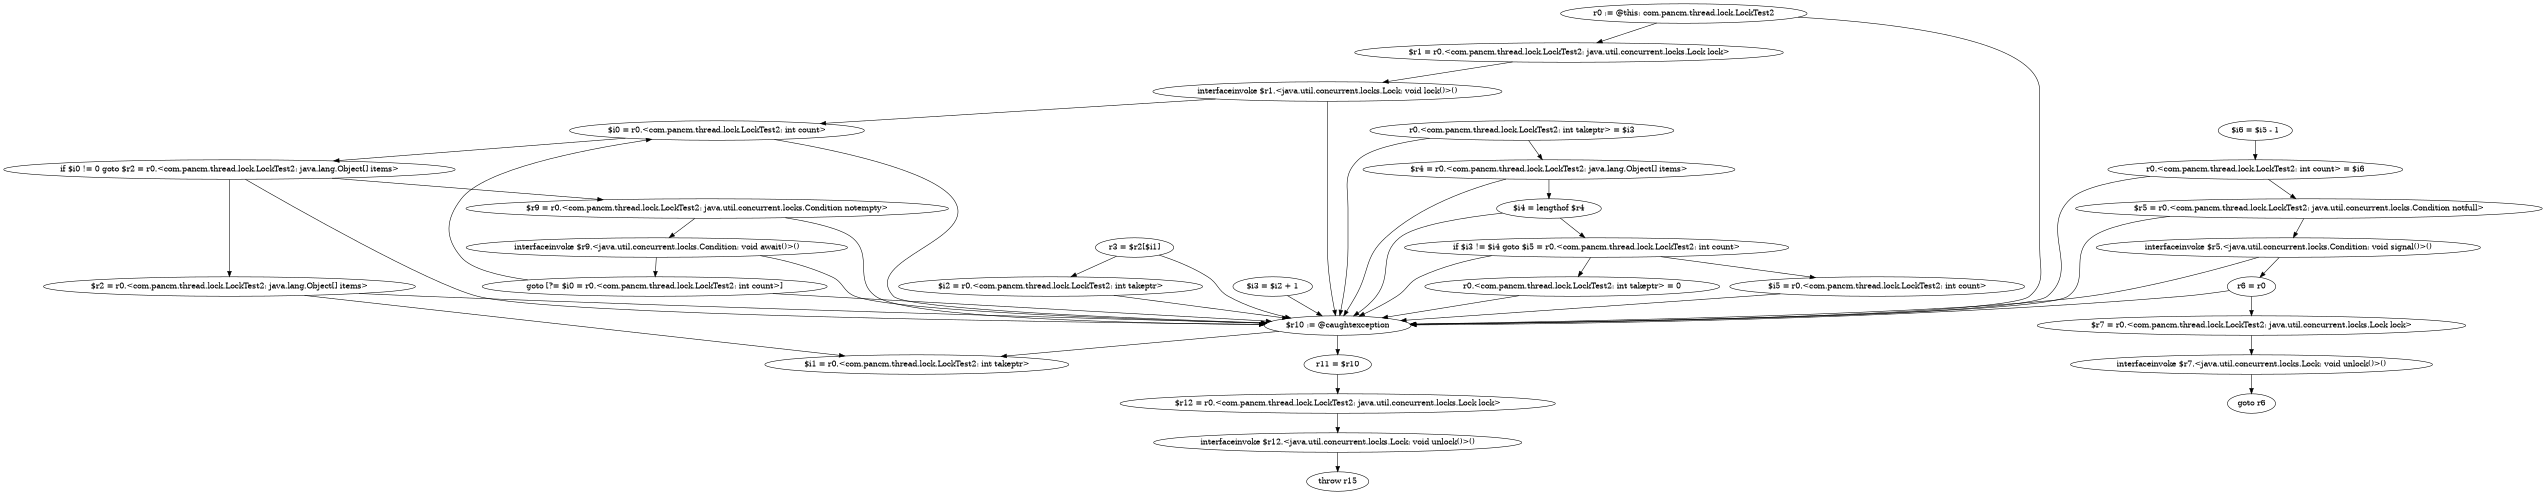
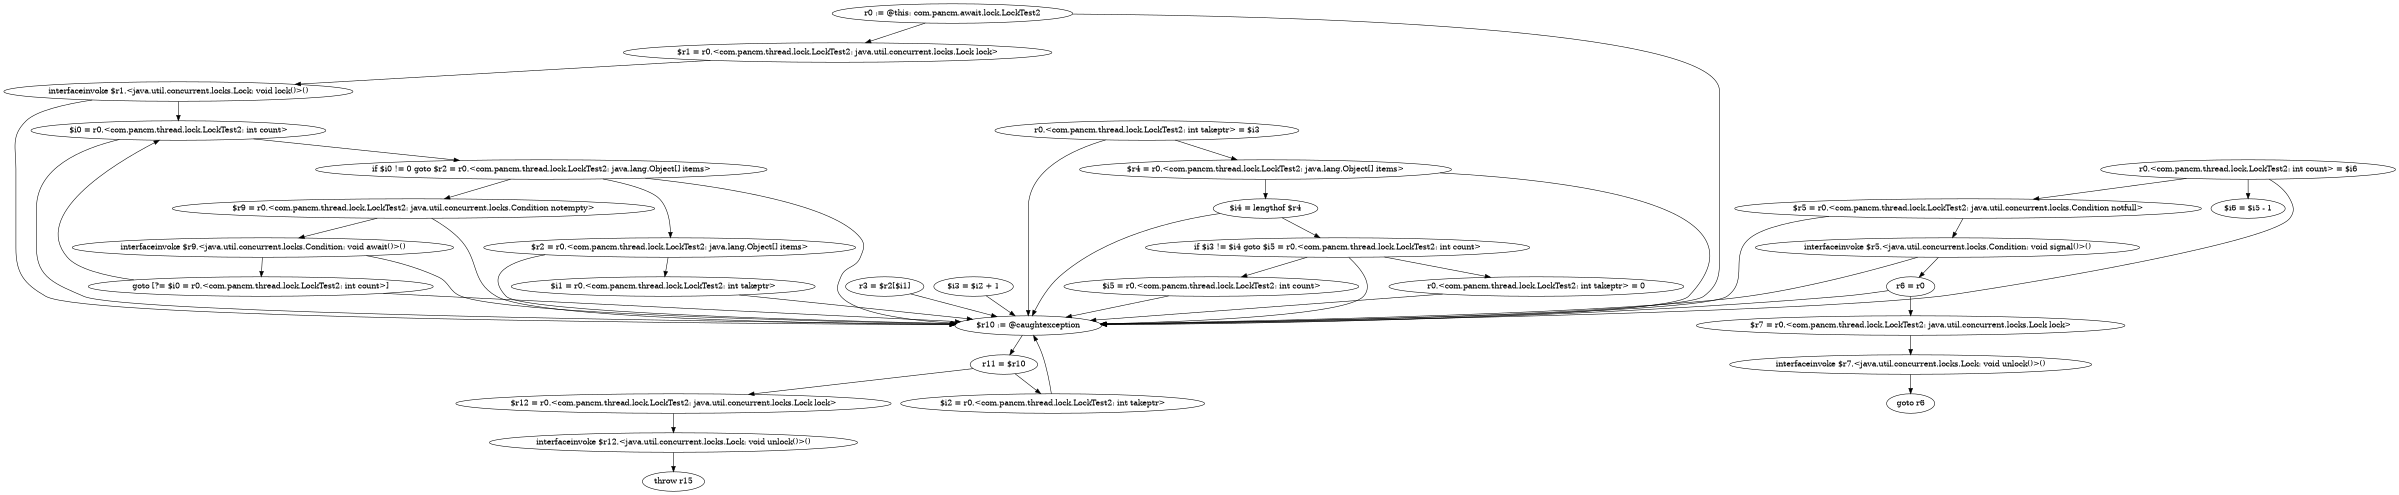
(1684, 14) -> (952, 14)
(2255, 147) -> (2248, 186)
(1096, 265) -> (1026, 382)
(1143, 344) -> (848, 306)
